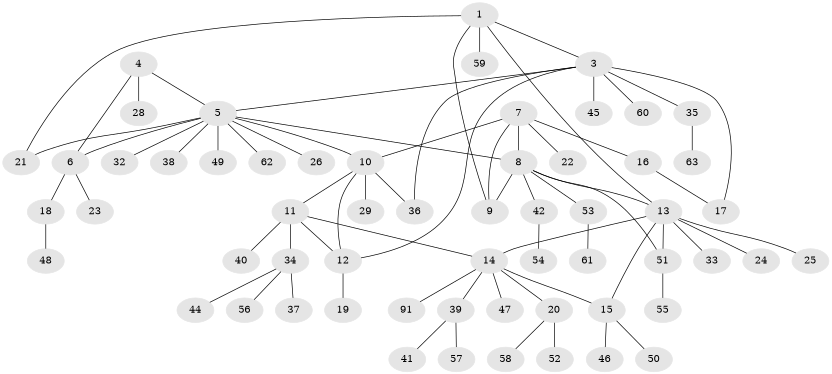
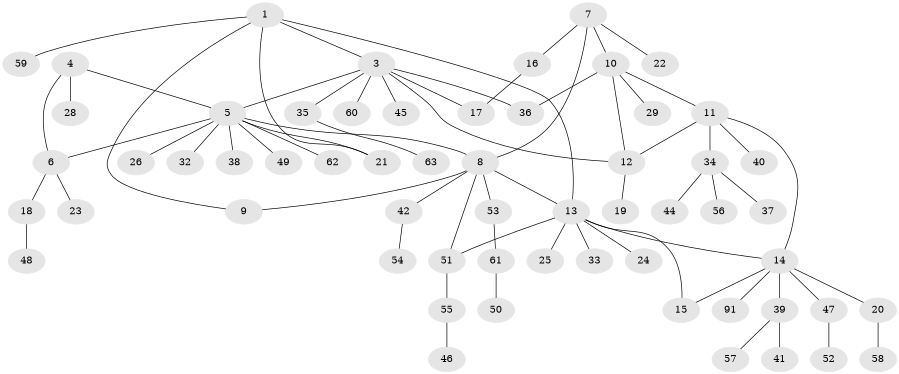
(294, 134) -> none
(491, 164) -> none
(555, 335) -> (829, 335)
(606, 335) -> (447, 335)
(630, 335) -> (496, 286)
